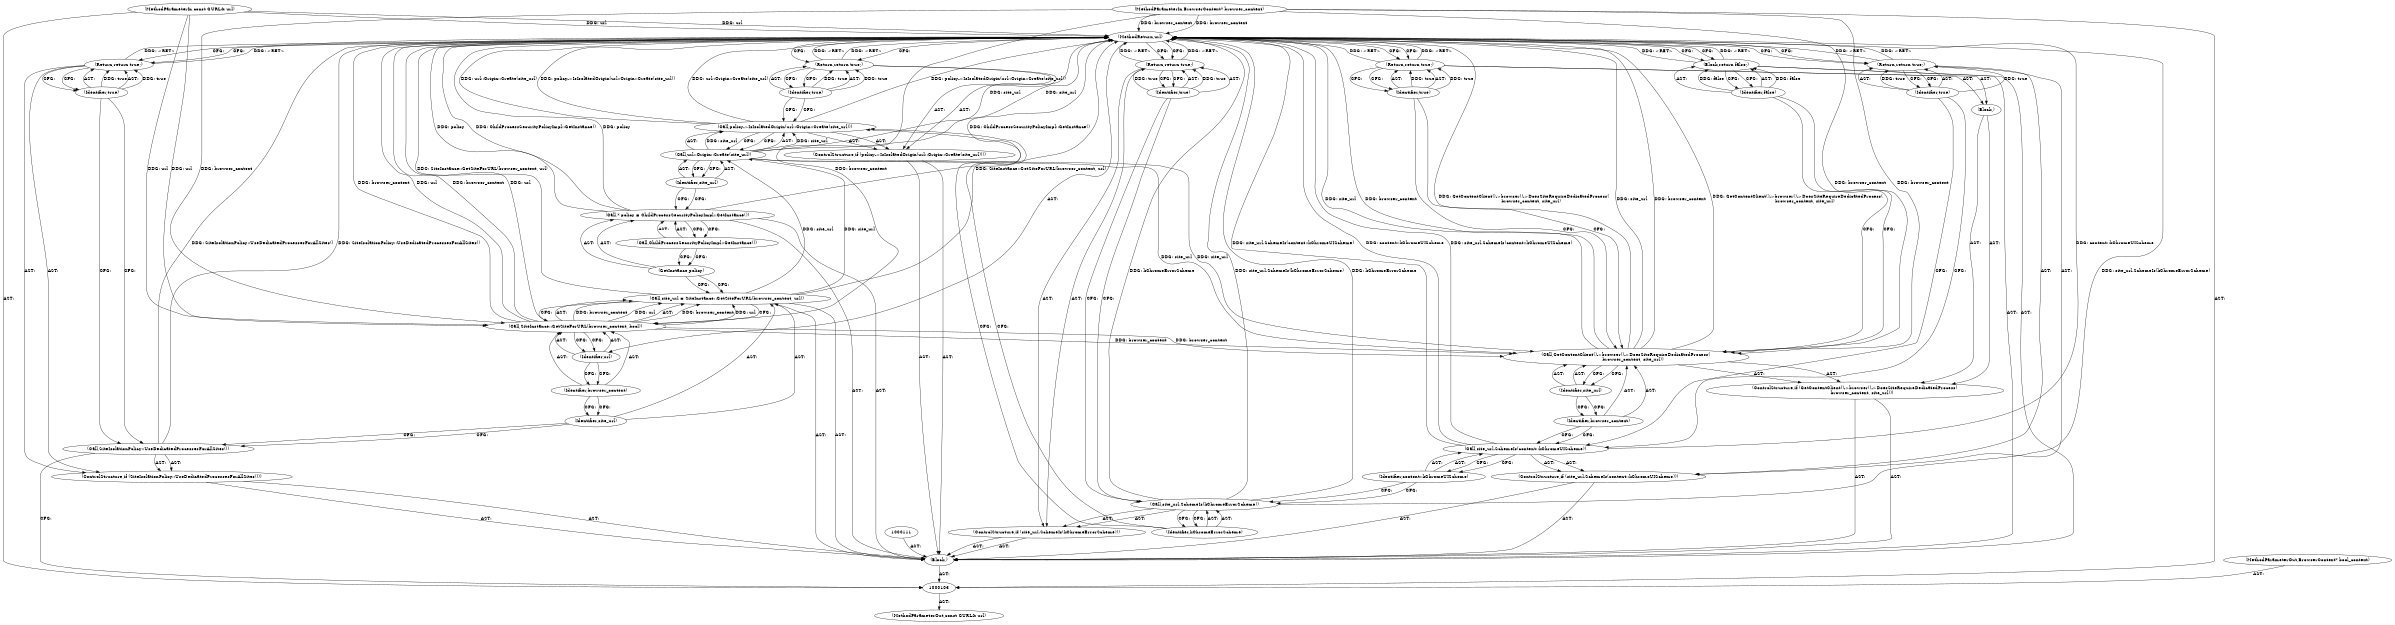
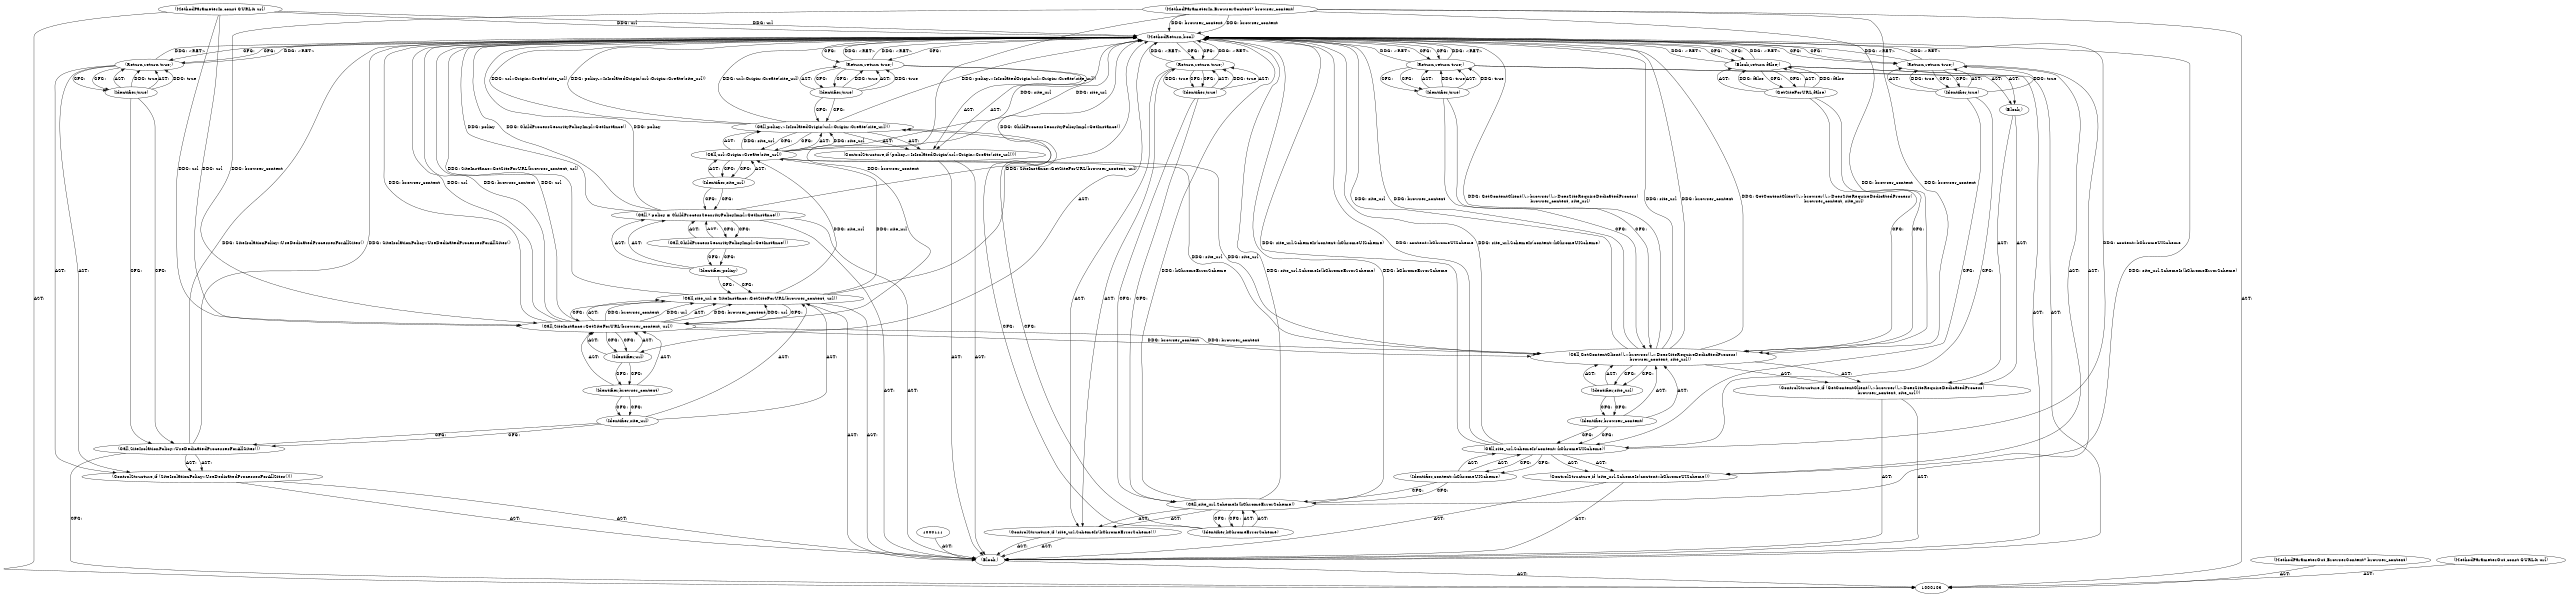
(1140, 37) -> (1171, 37)
(1758, 93) -> (1801, 93)
(681, 271) -> (718, 271)
(576, 326) -> (607, 326)
(2308, 560) -> (2341, 560)
(939, 600) -> (2241, 579)
